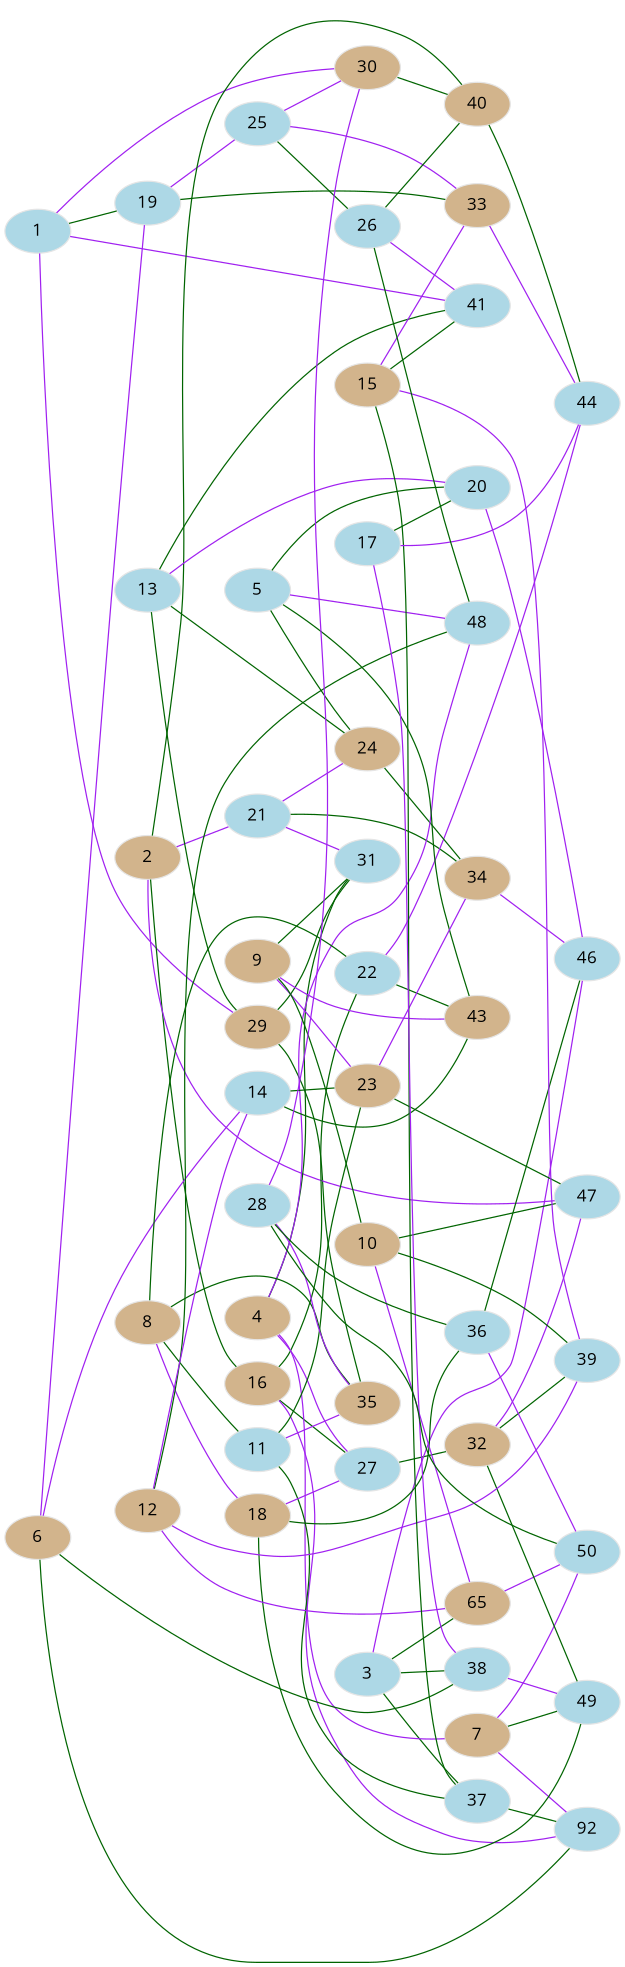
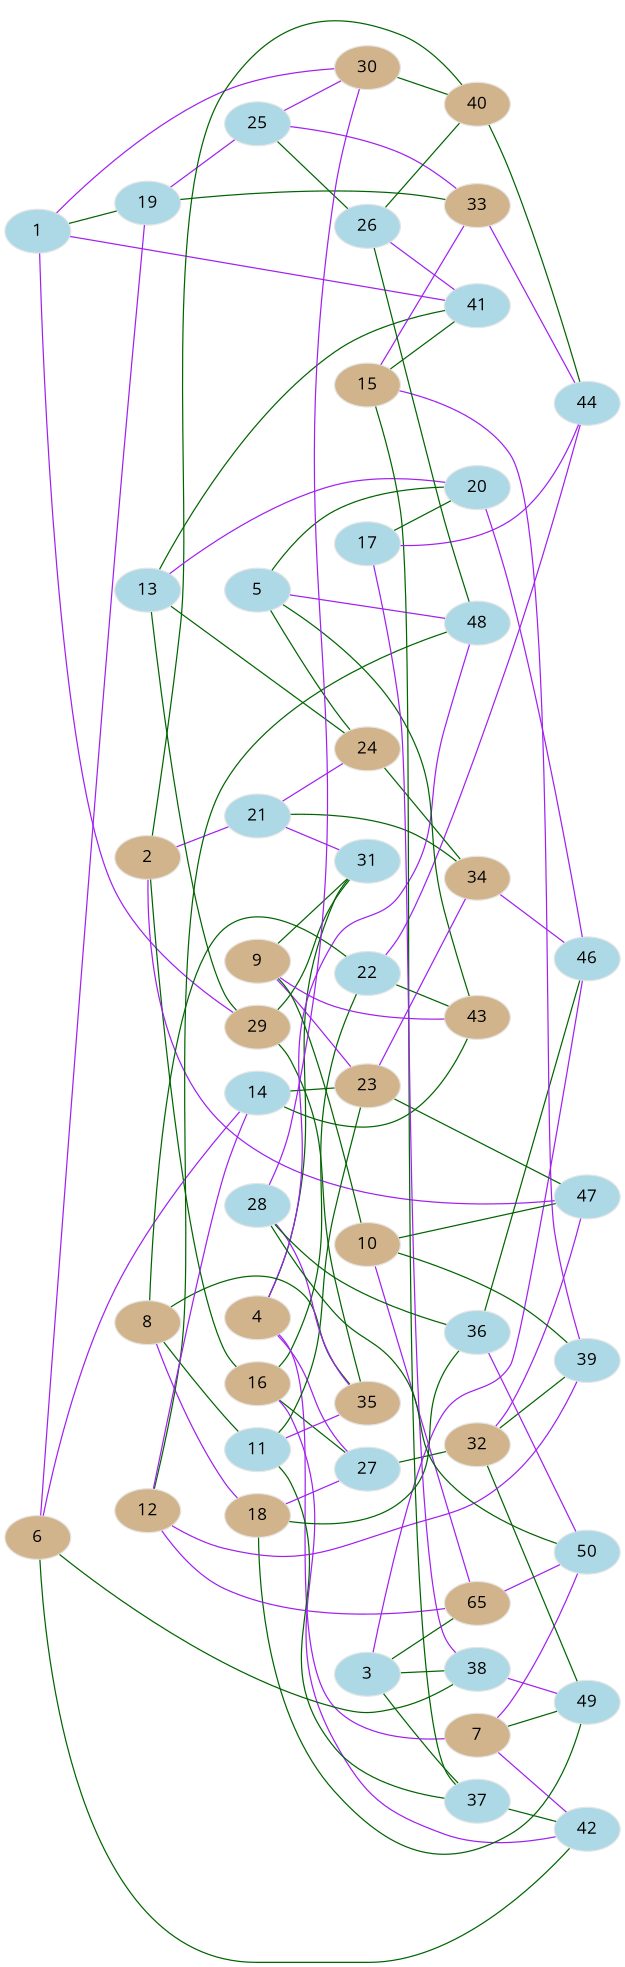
(587, 1829) -> (587, 1829)
